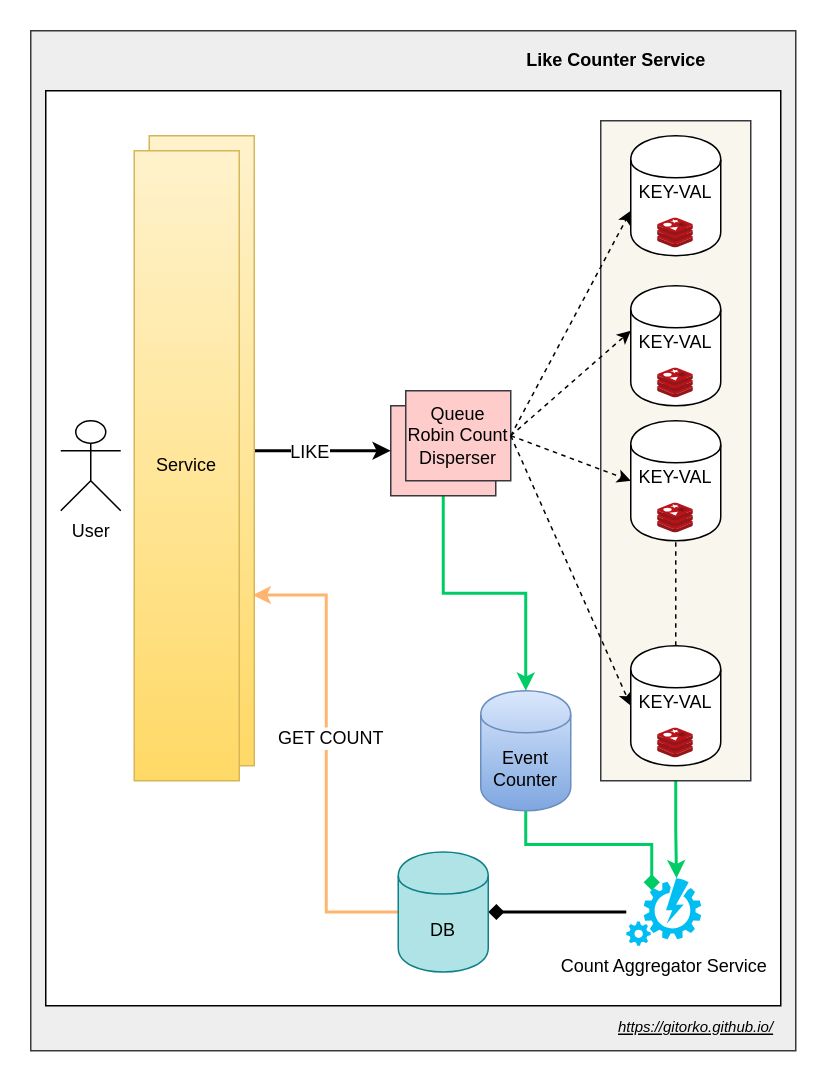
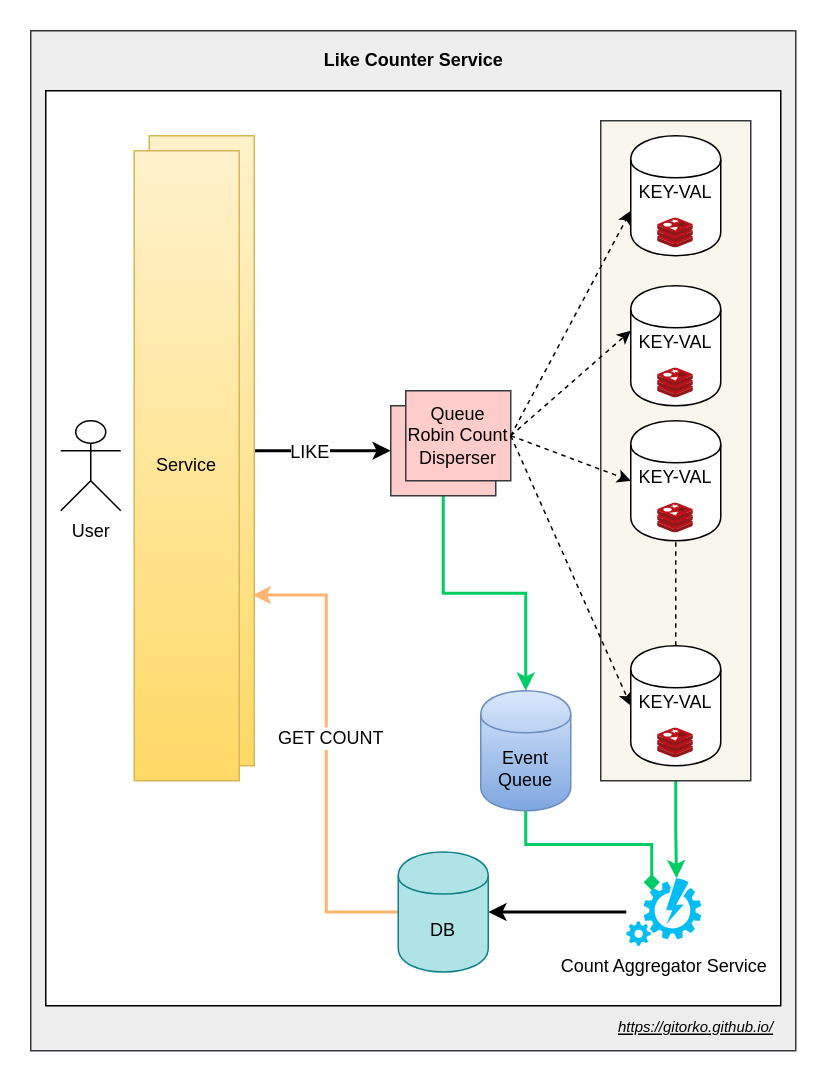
(616, 61) -> (413, 61)
(526, 769) -> (526, 769)
(504, 912) -> (503, 912)
